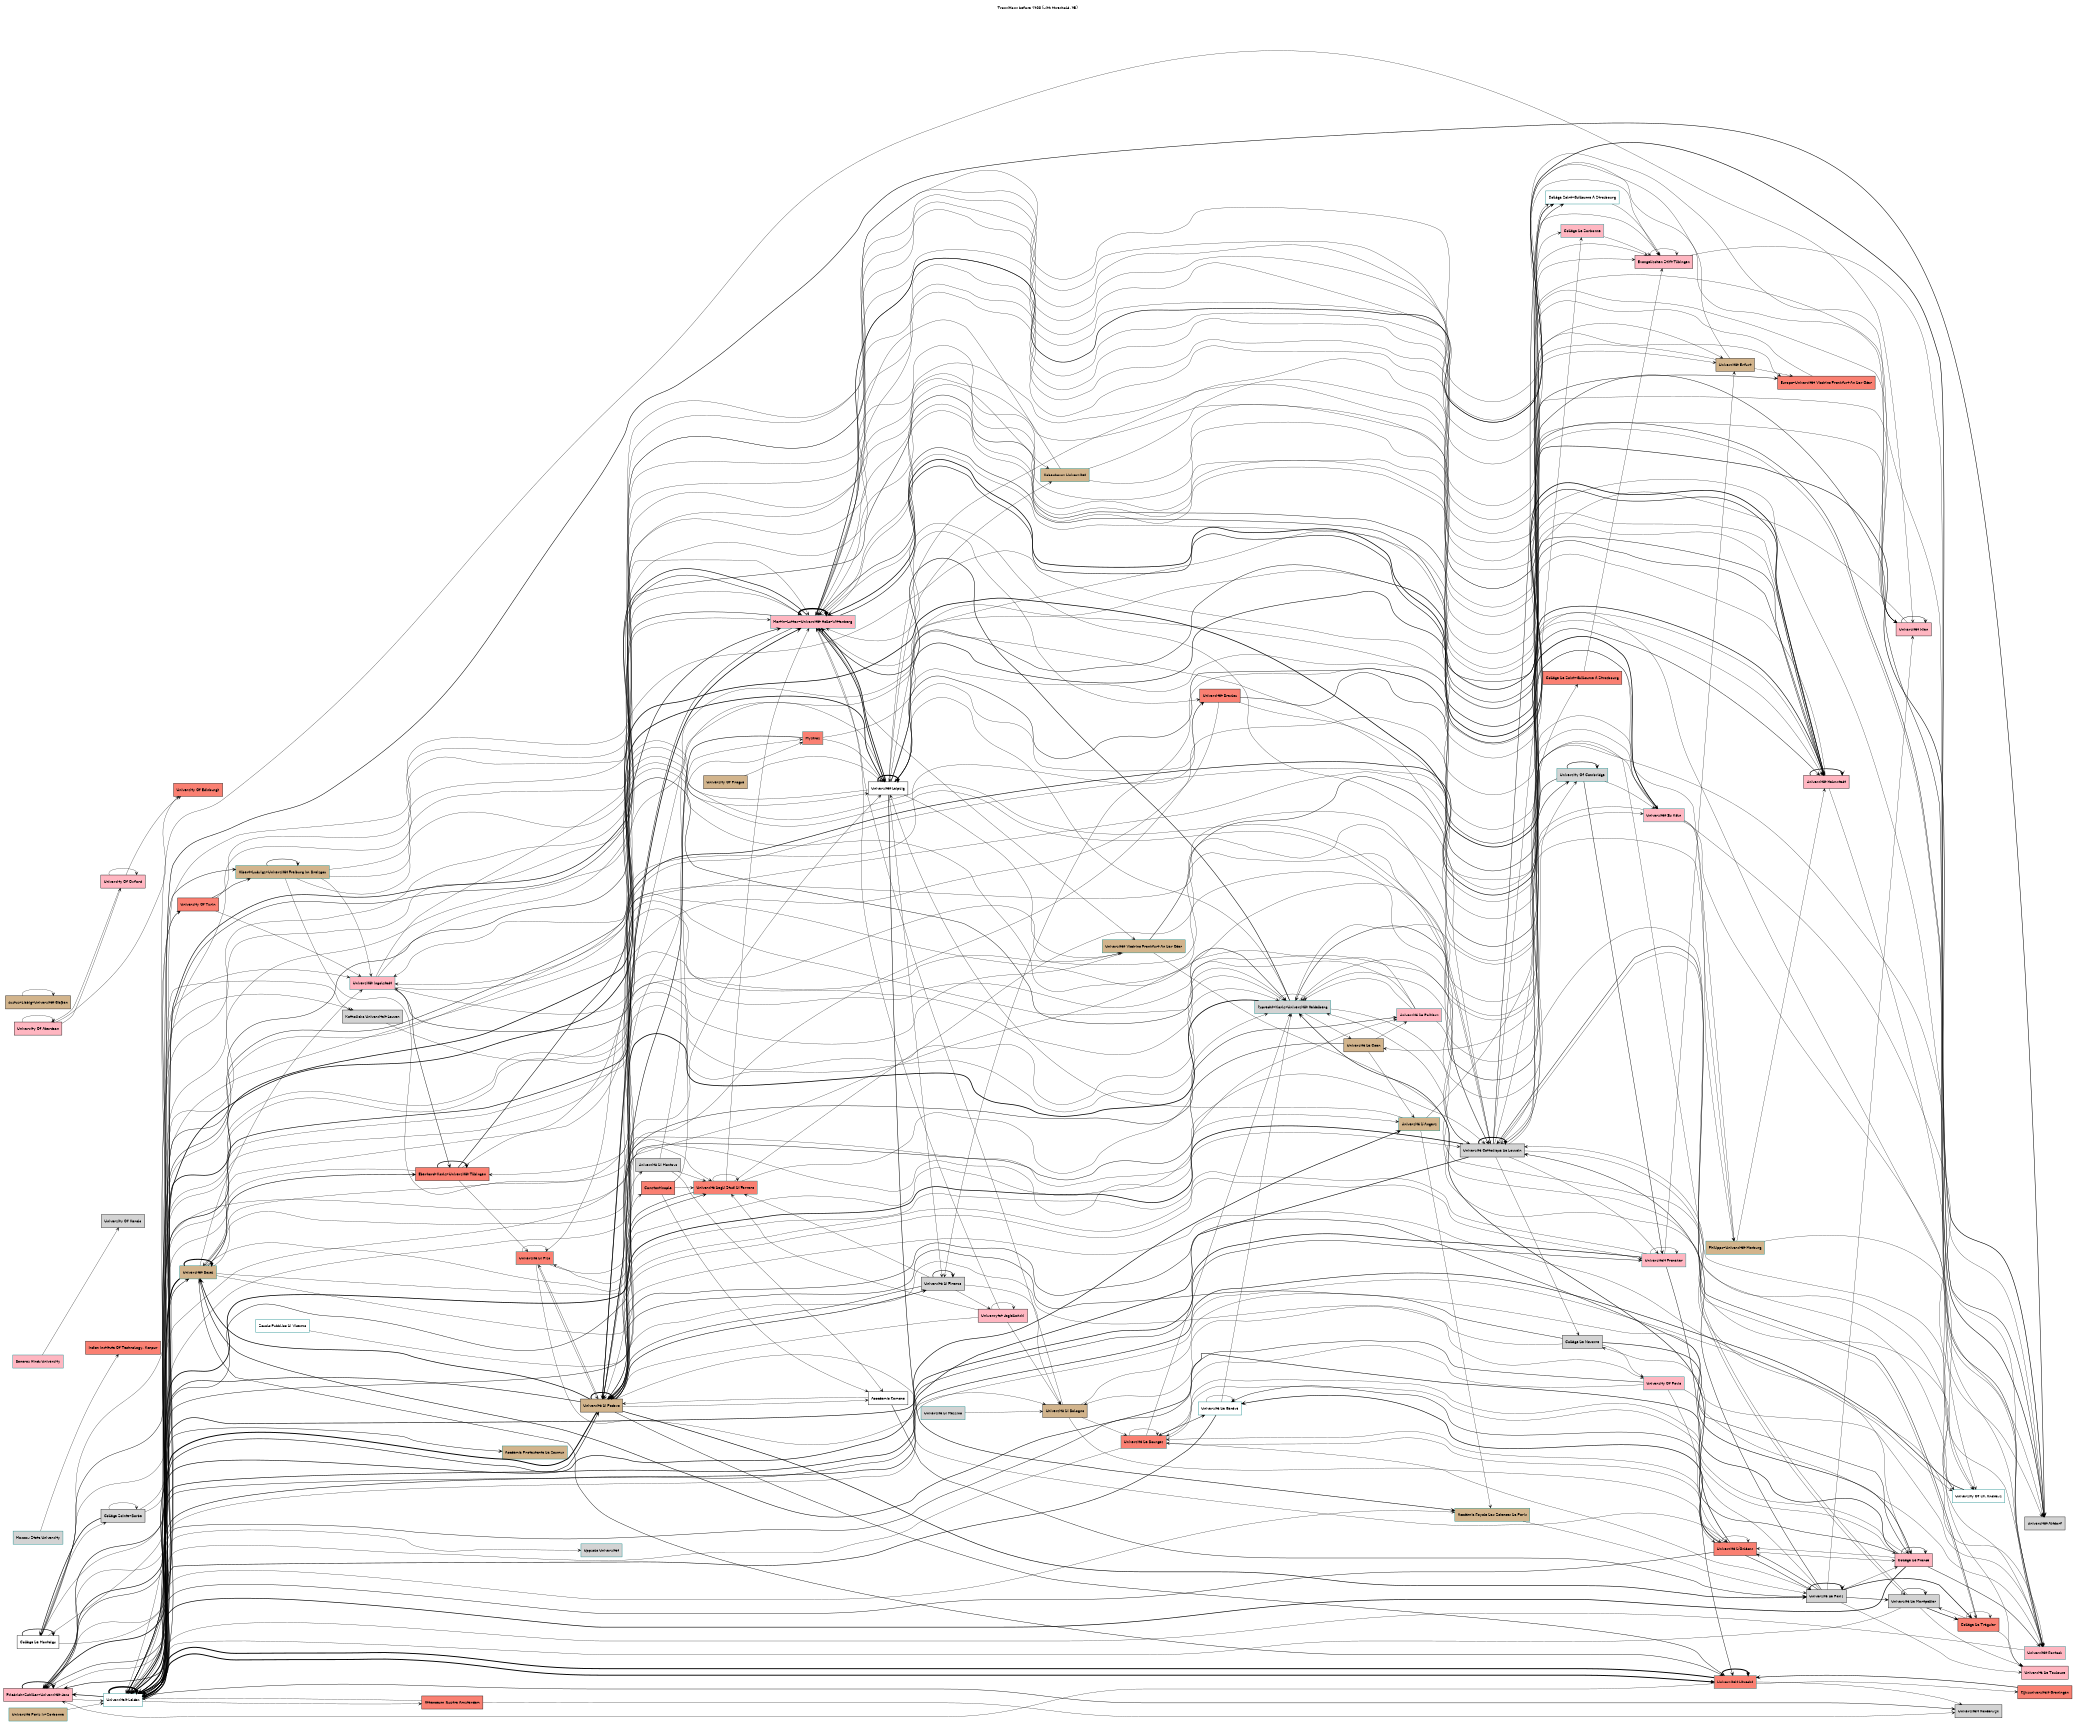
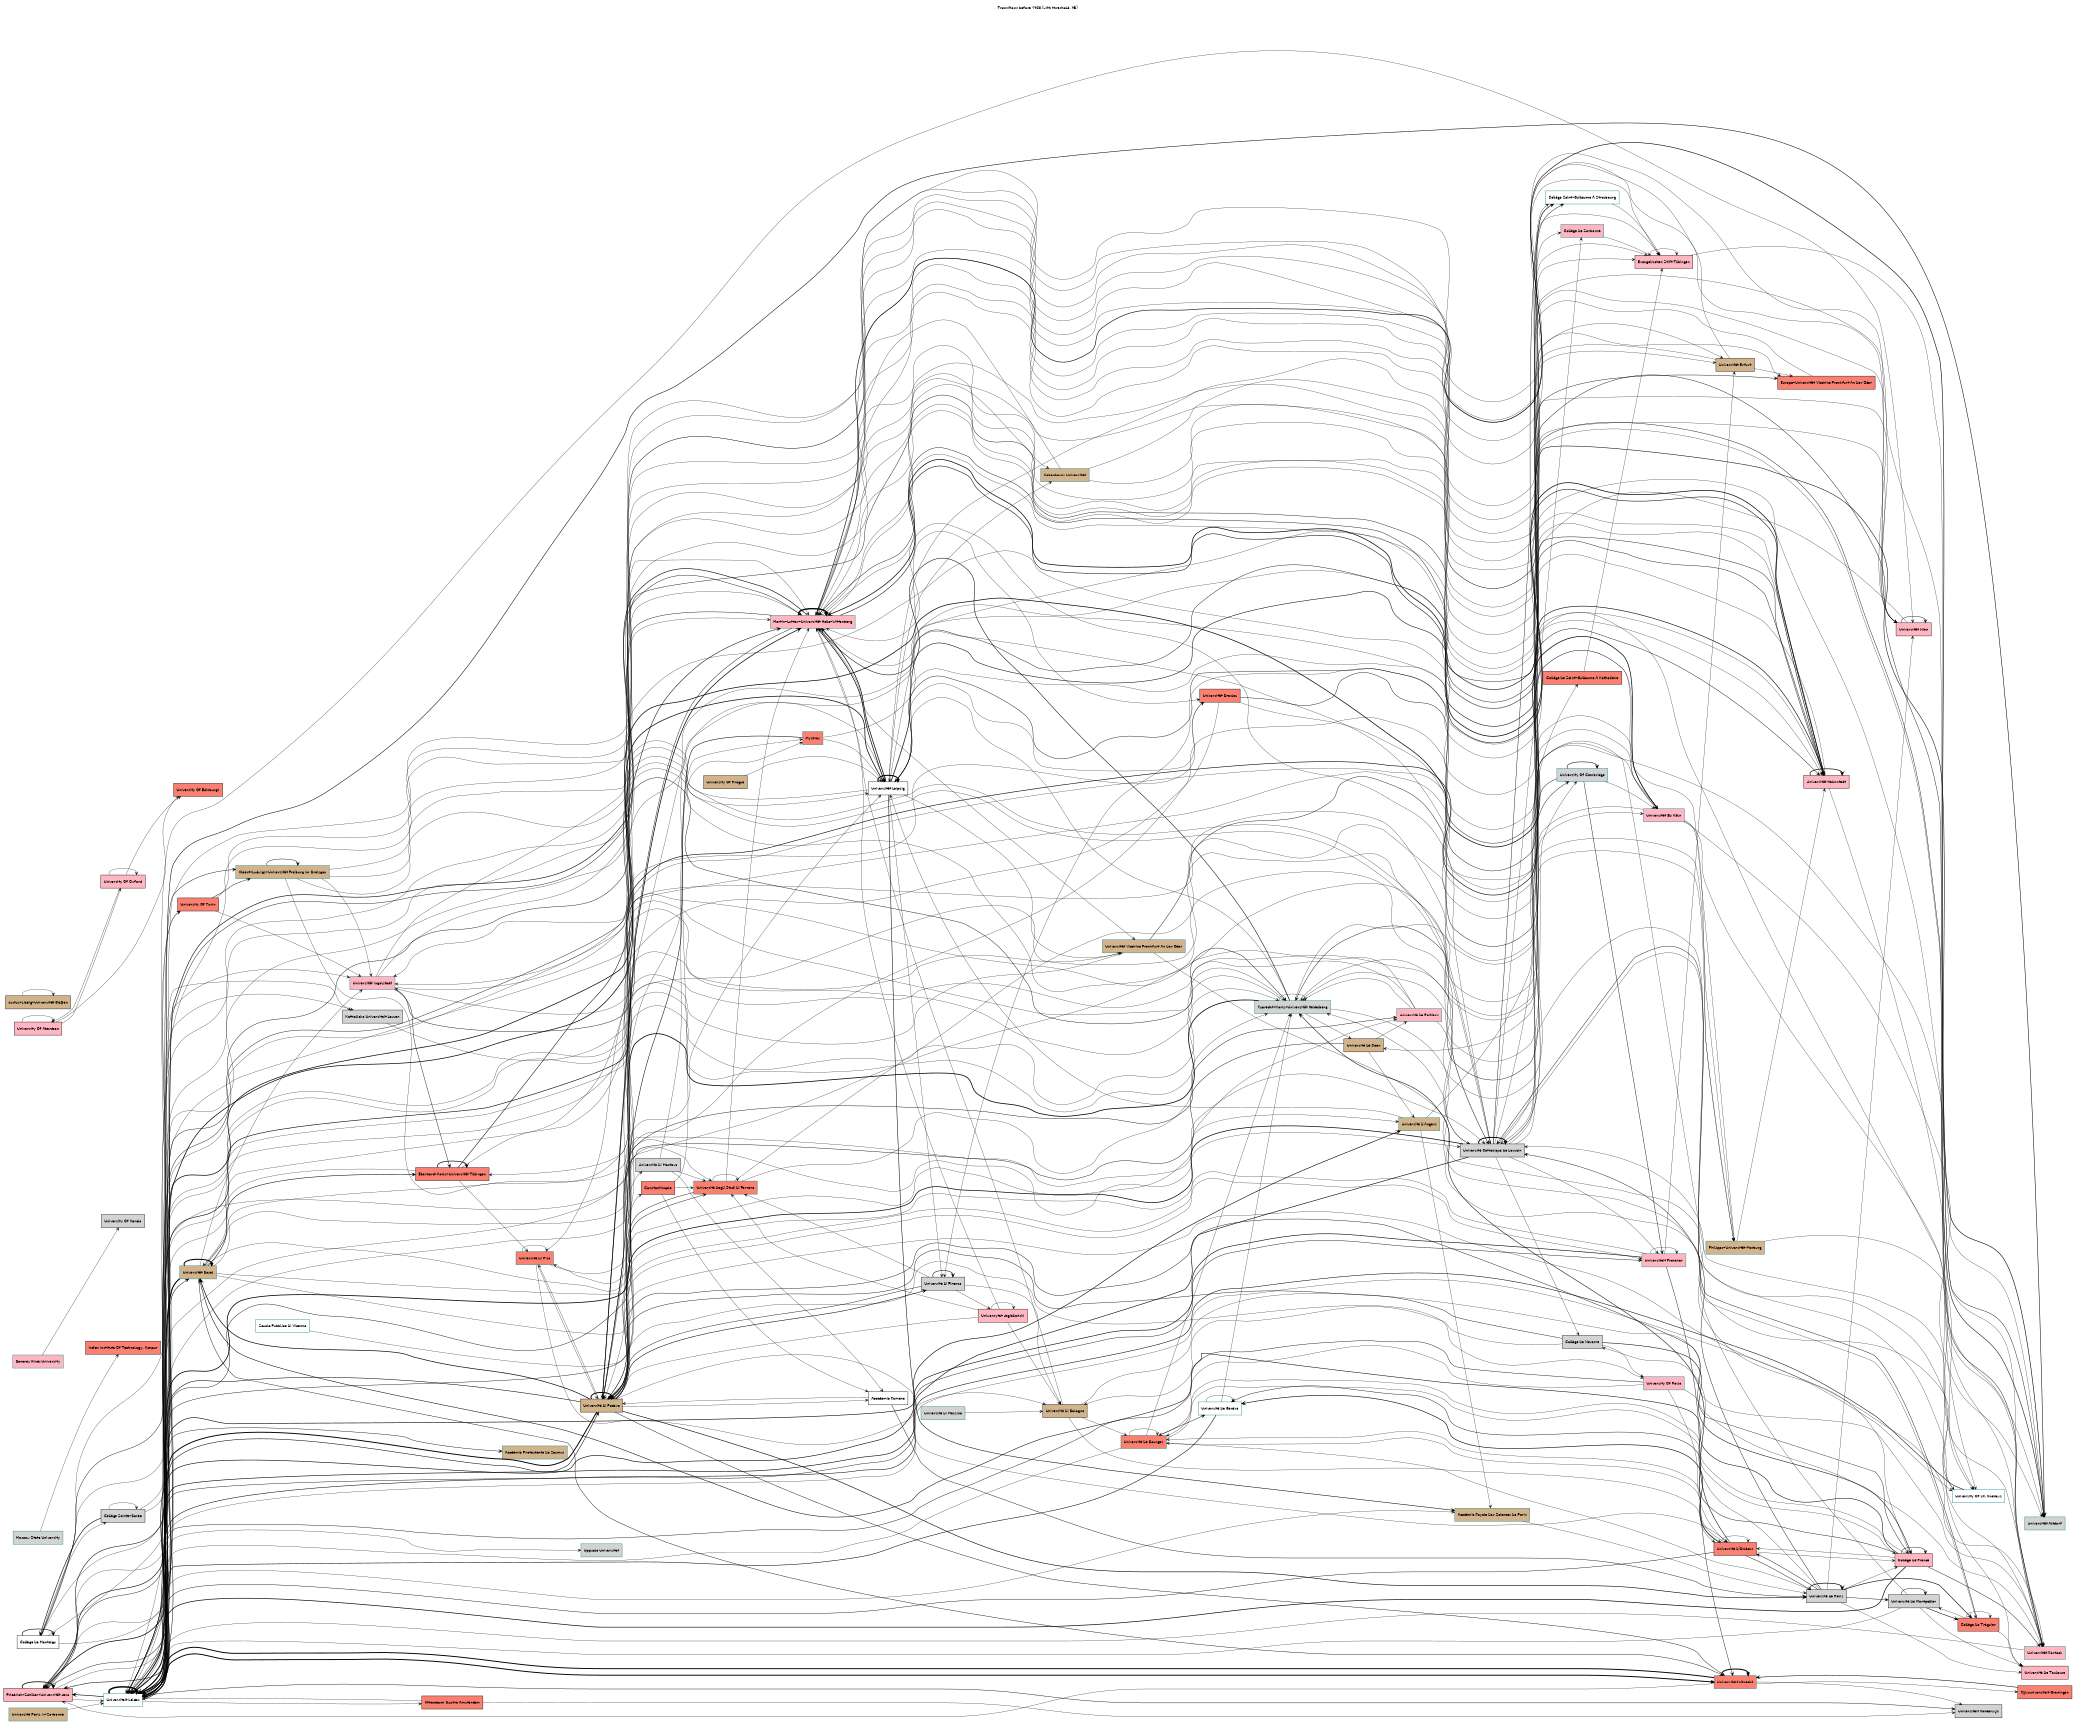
(1582, 678) -> (1582, 678)
(1721, 1355) -> (1657, 858)
(2045, 1523) -> (2045, 1523)
